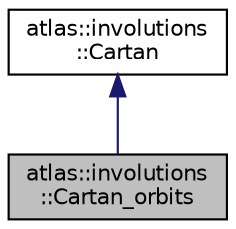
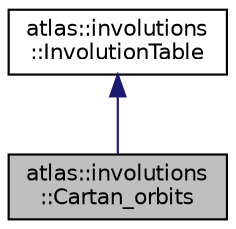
(118, 42) -> (118, 42)
